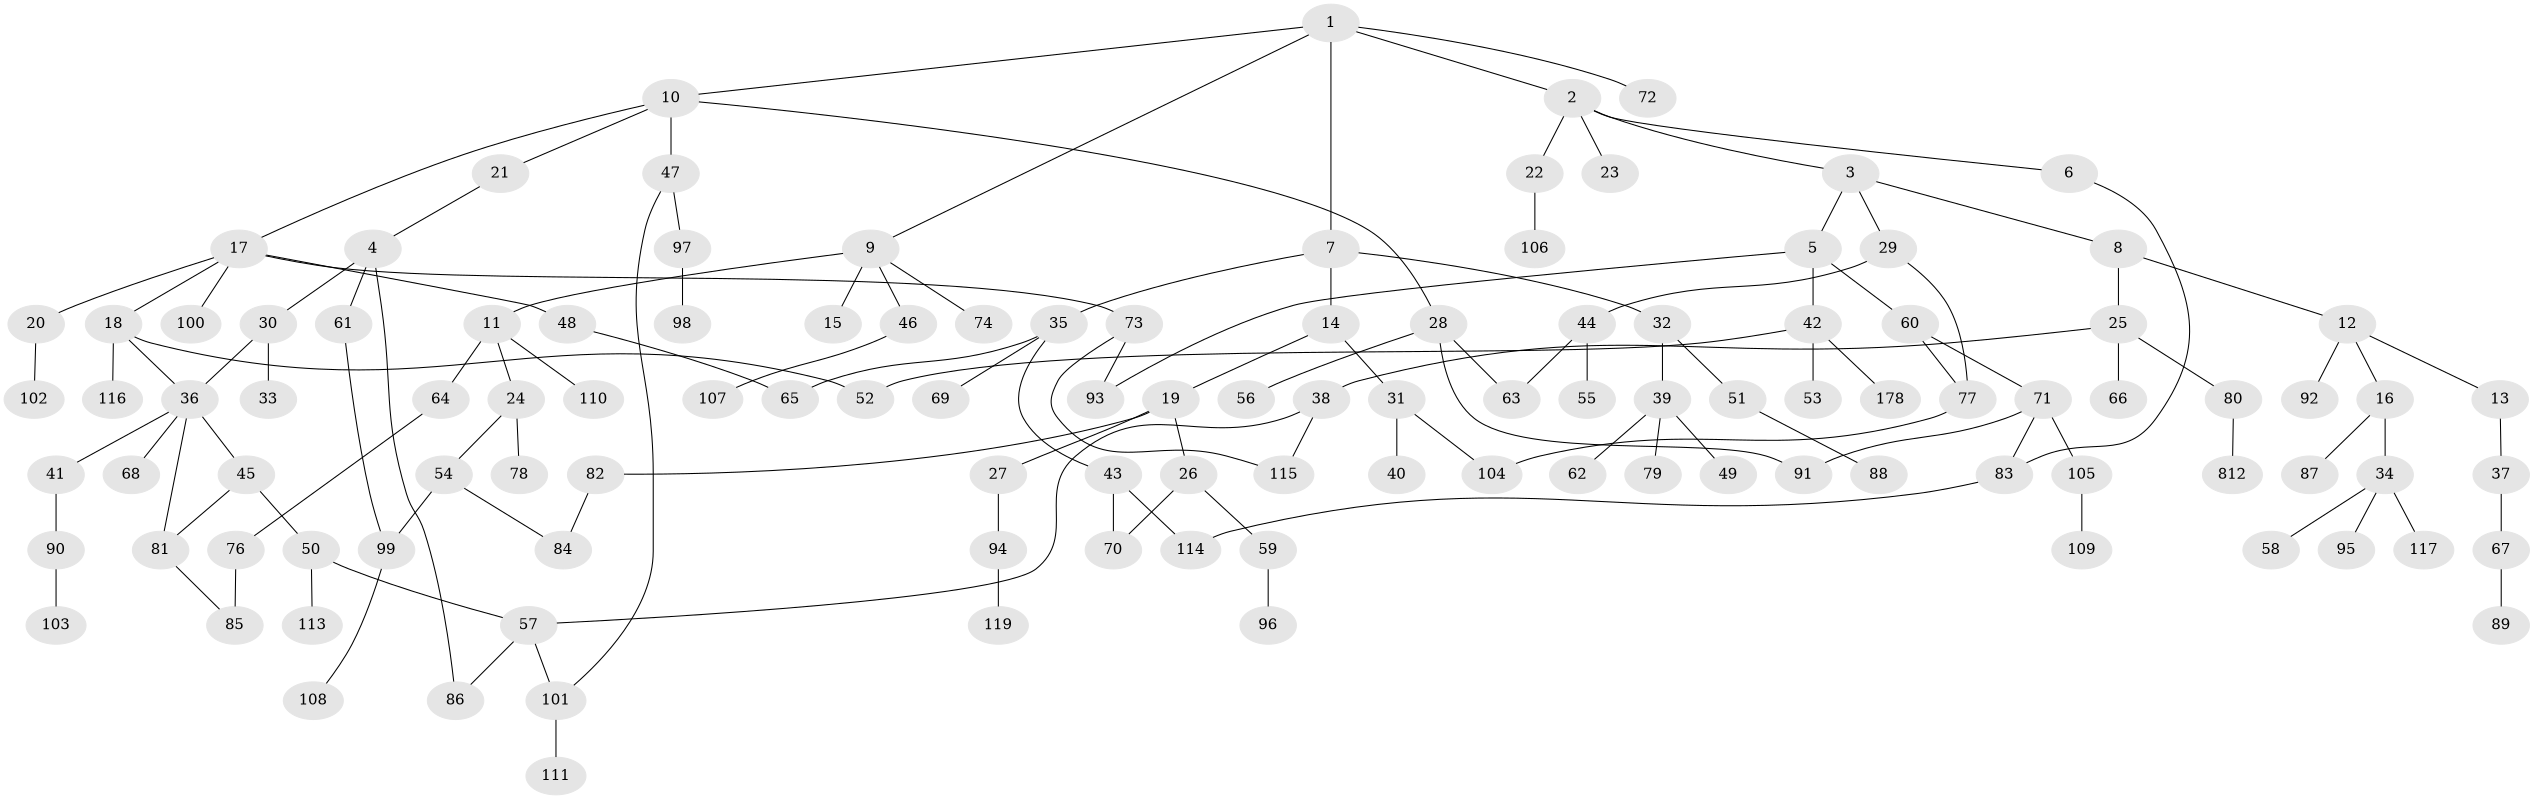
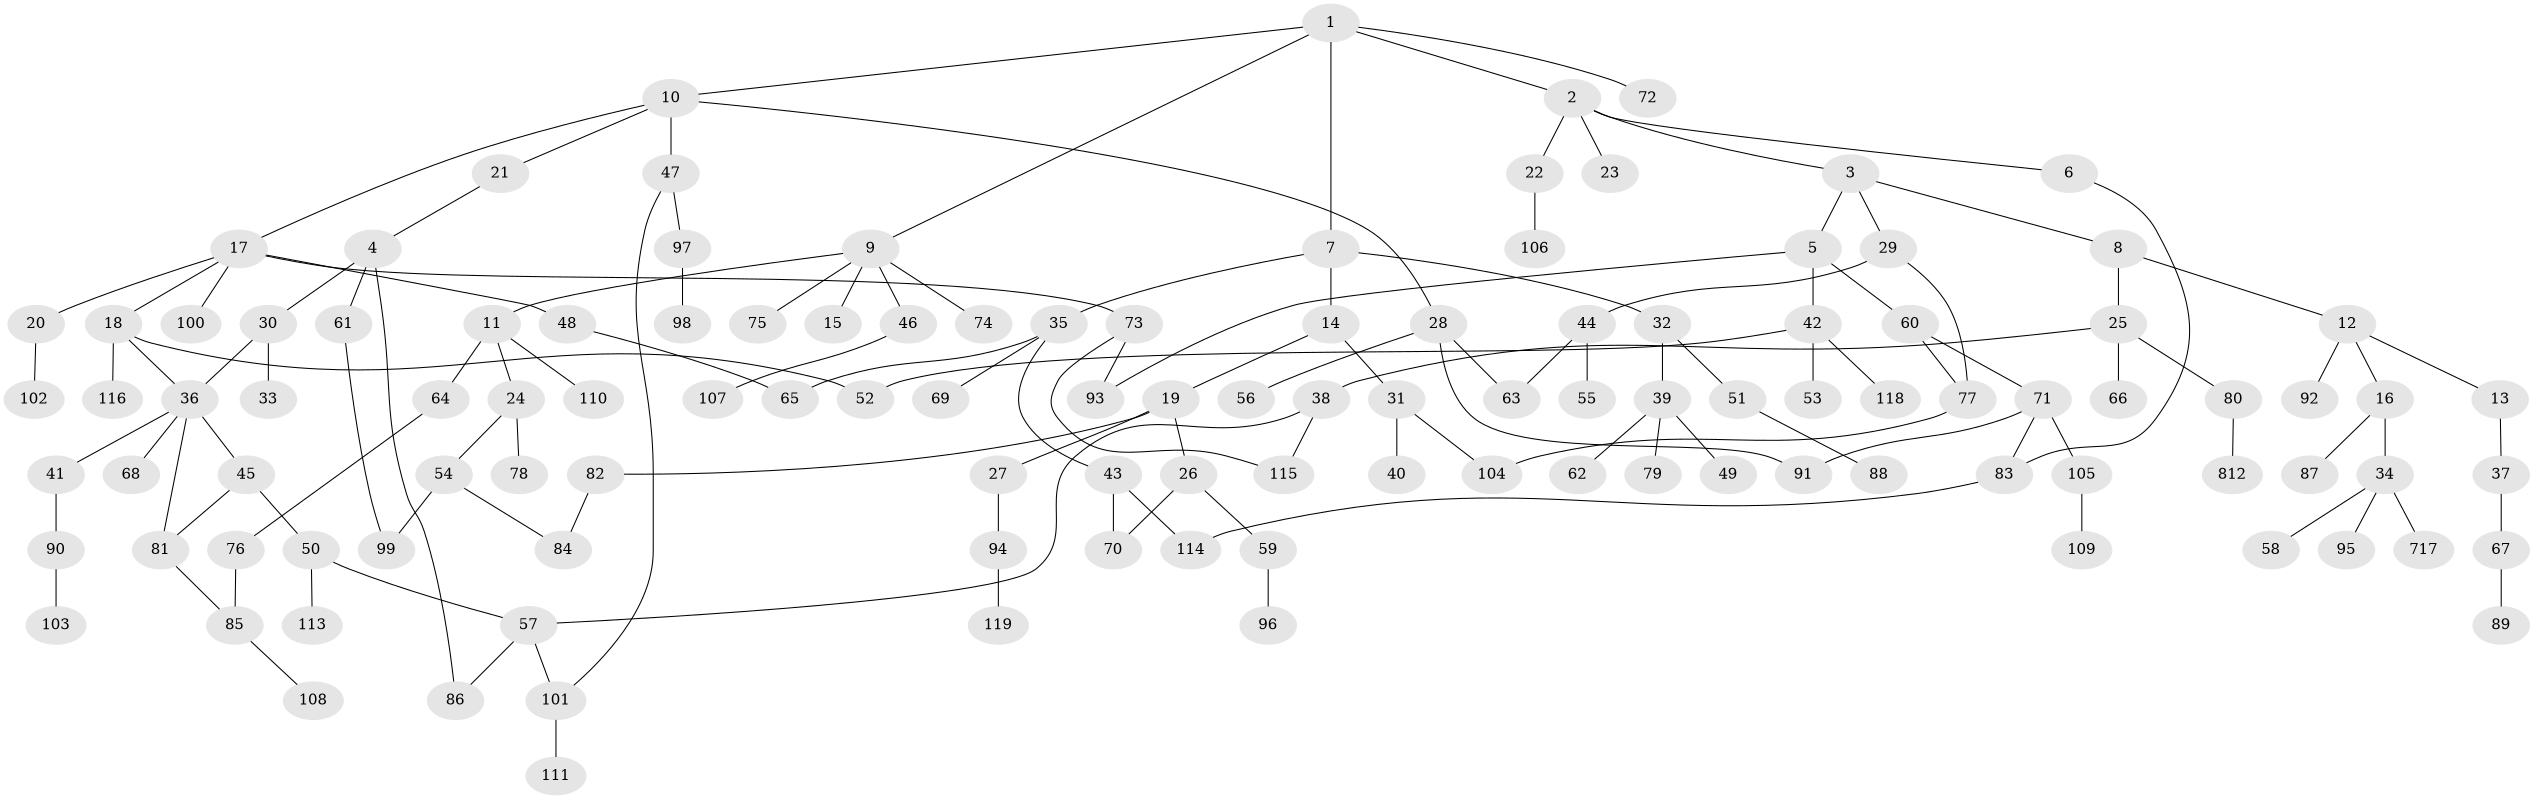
none -> (758, 324)
(1890, 400) -> (1890, 400)
(2424, 550) -> (2424, 550)
(359, 629) -> (274, 663)
